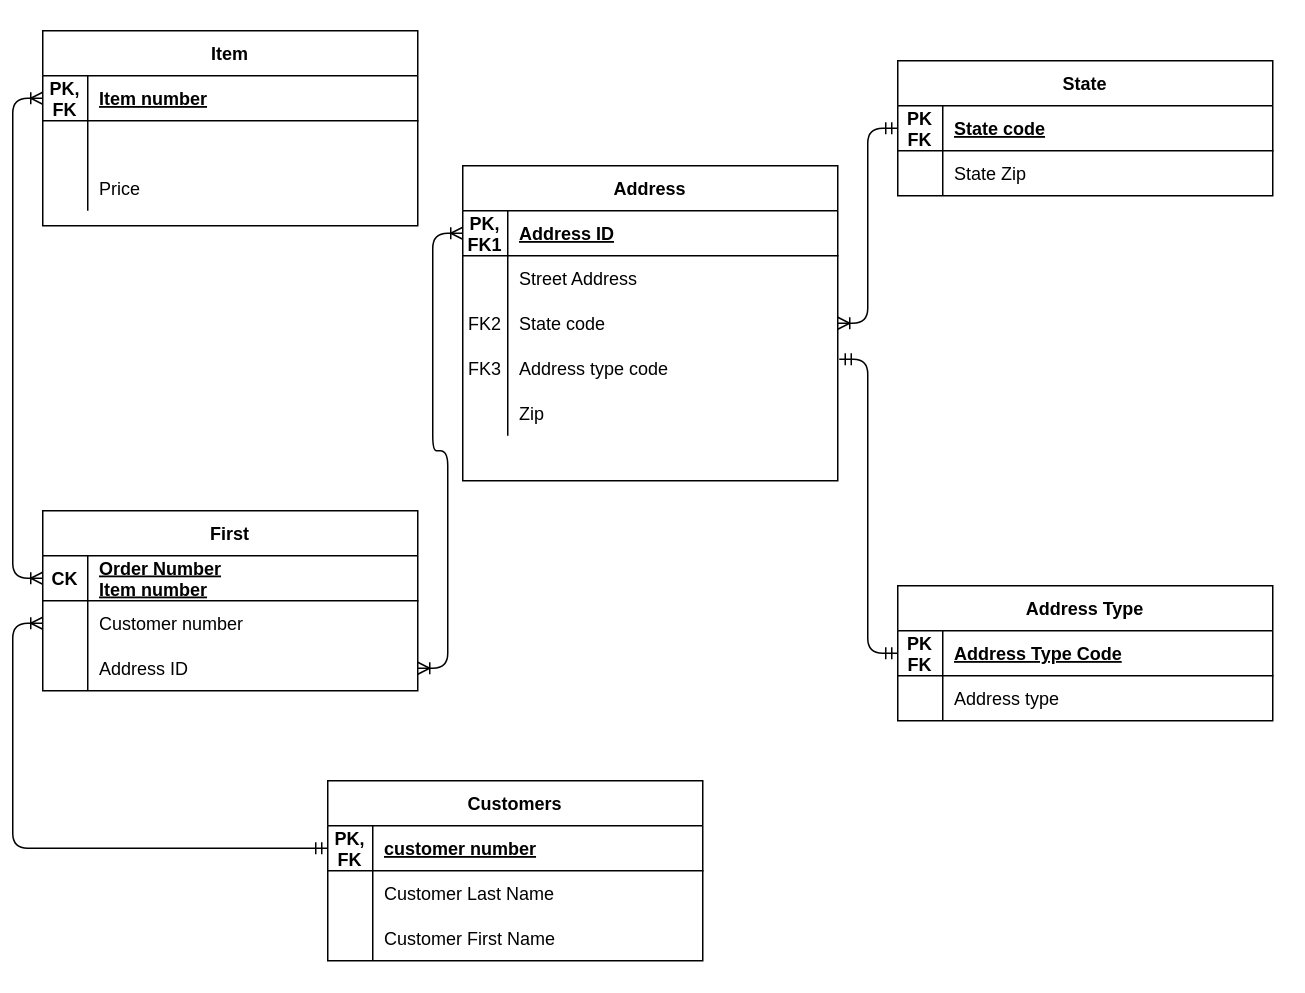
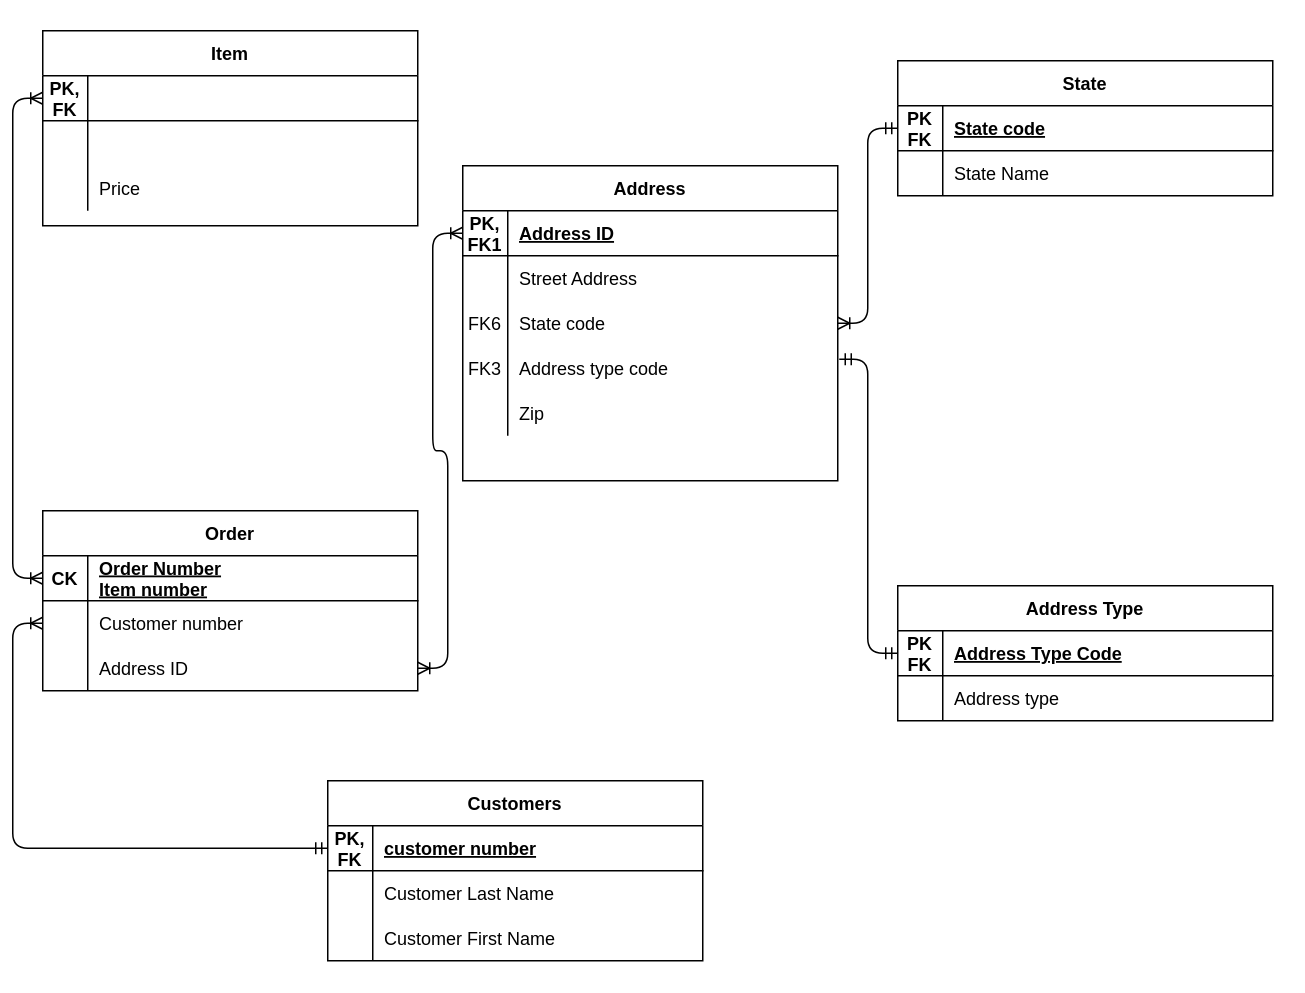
(253, 98) -> none
(995, 174) -> (1002, 174)
(485, 324) -> (485, 324)
(230, 534) -> (230, 534)
